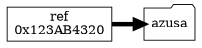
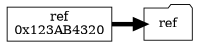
(169, 24) -> (168, 24)
